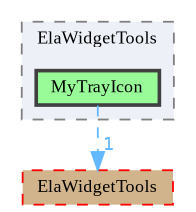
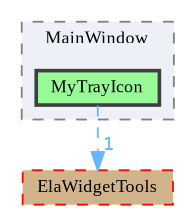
(98, 39) -> (98, 39)
